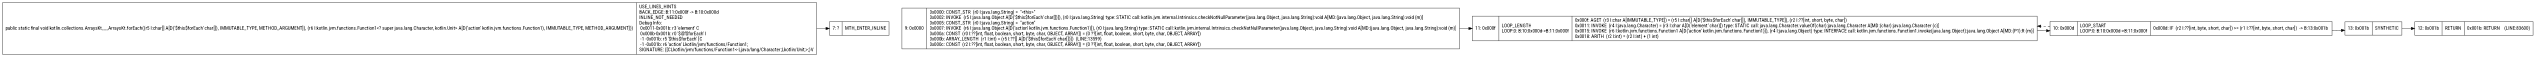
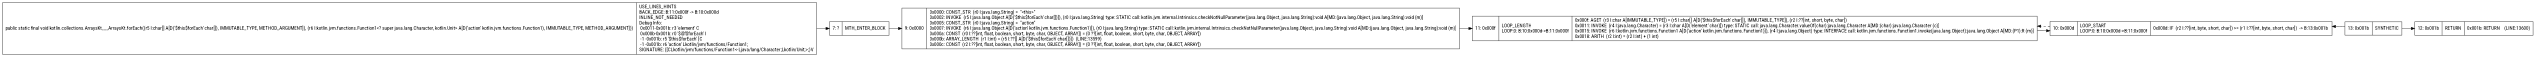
(866, 28) -> (865, 28)
none -> (894, 28)
(2499, 28) -> (2499, 28)
(2337, 30) -> (2340, 27)
